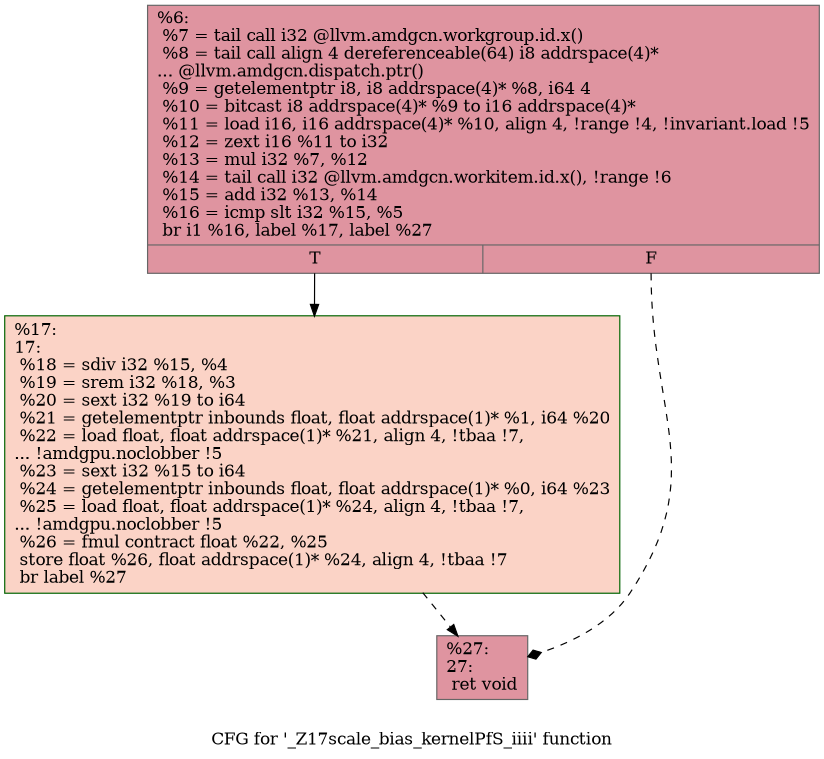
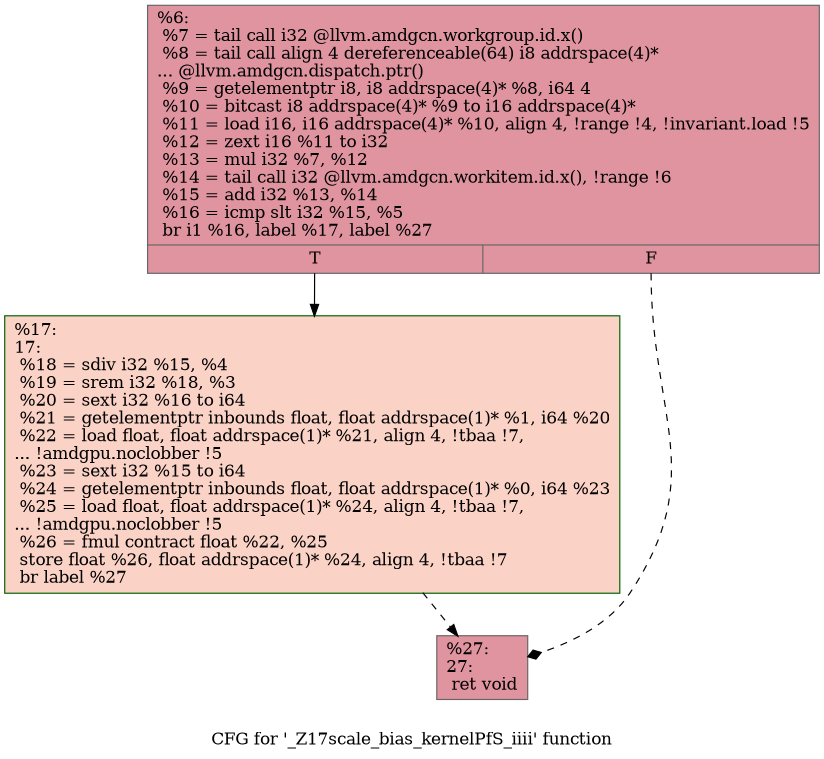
(130, 401) -> (130, 401)
